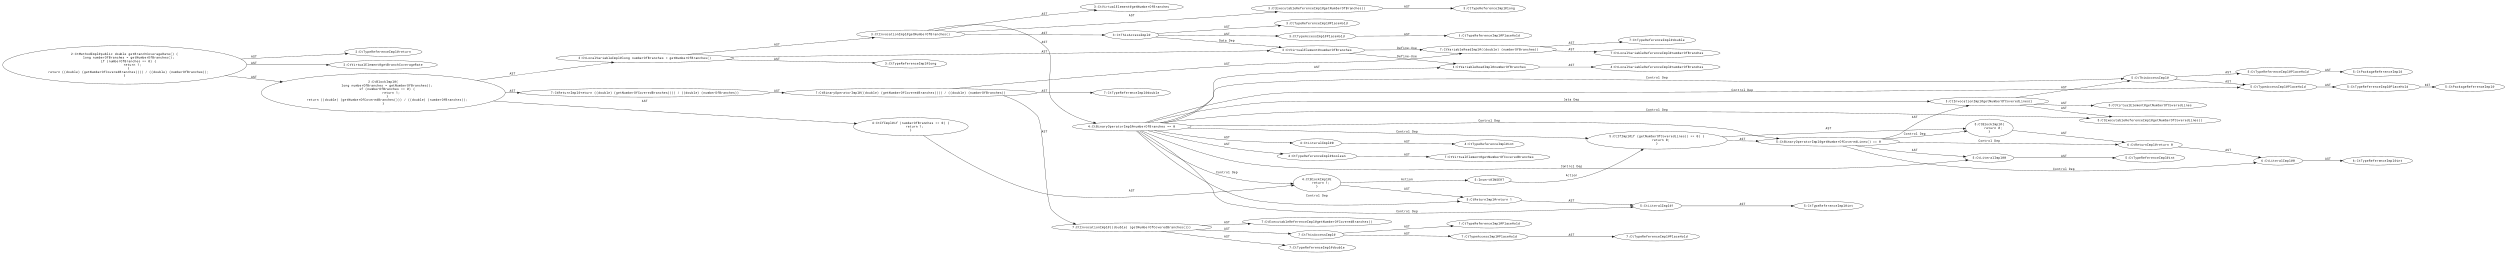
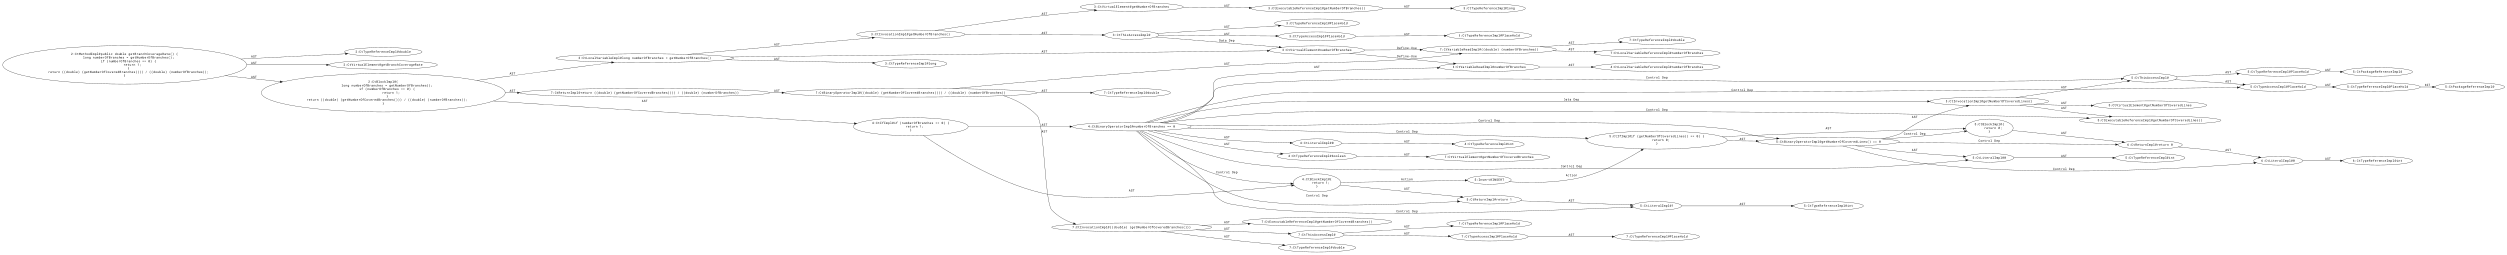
(1116, 23) -> (1216, 8)
(1037, 41) -> (1019, 127)
(383, 52) -> (383, 52)
